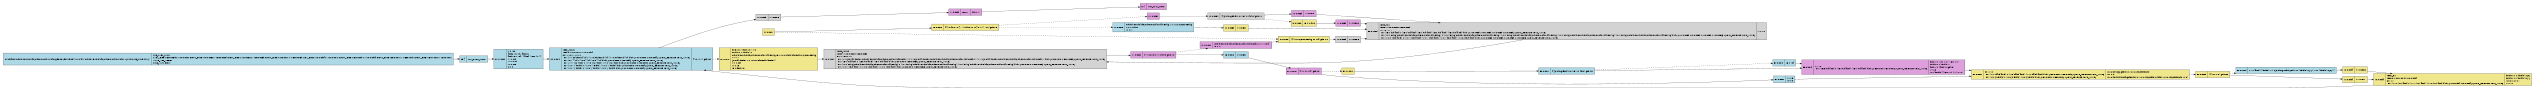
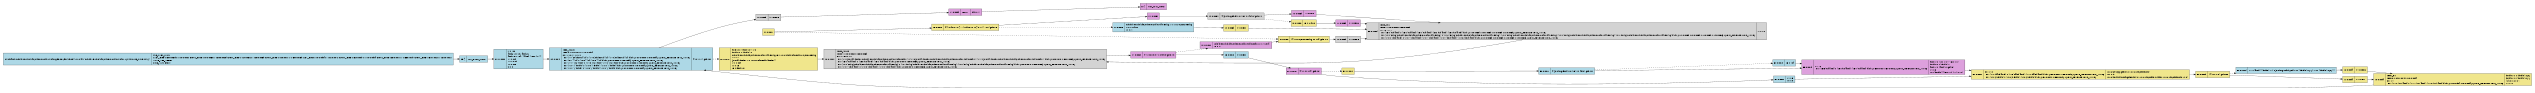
(1072, 21) -> (1072, 21)
